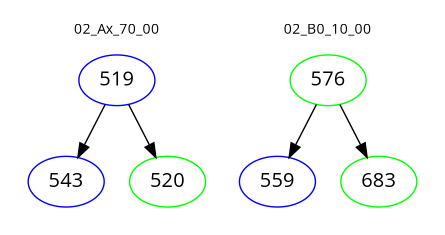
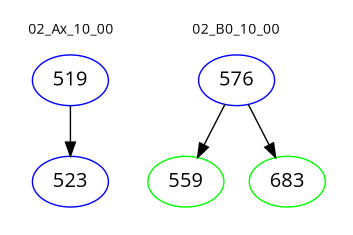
(117, 30) -> (71, 30)
(328, 80) -> (237, 80)
(66, 182) -> (70, 182)
(168, 182) -> none
(277, 182) -> (186, 182)
